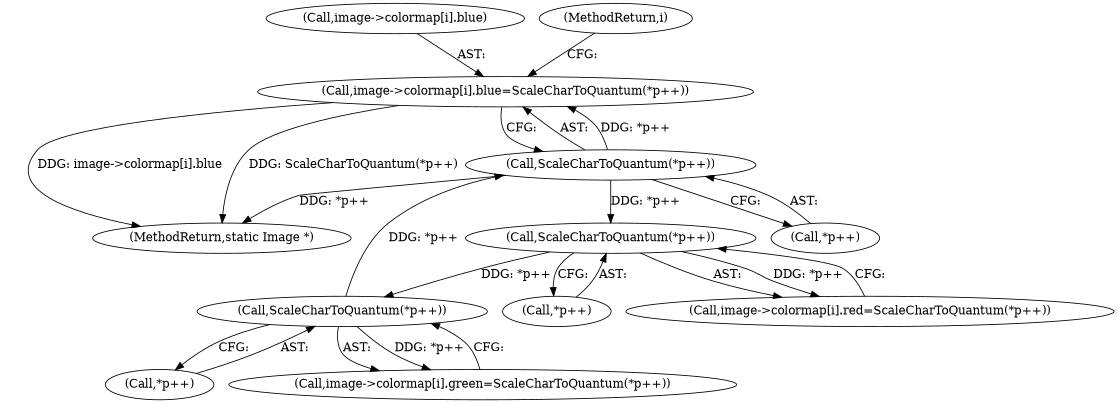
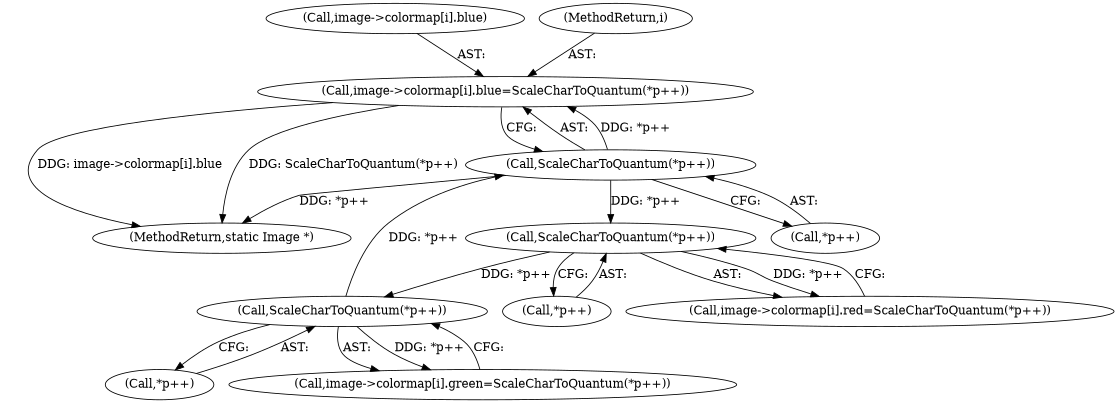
(584, 55) -> (584, 55)
